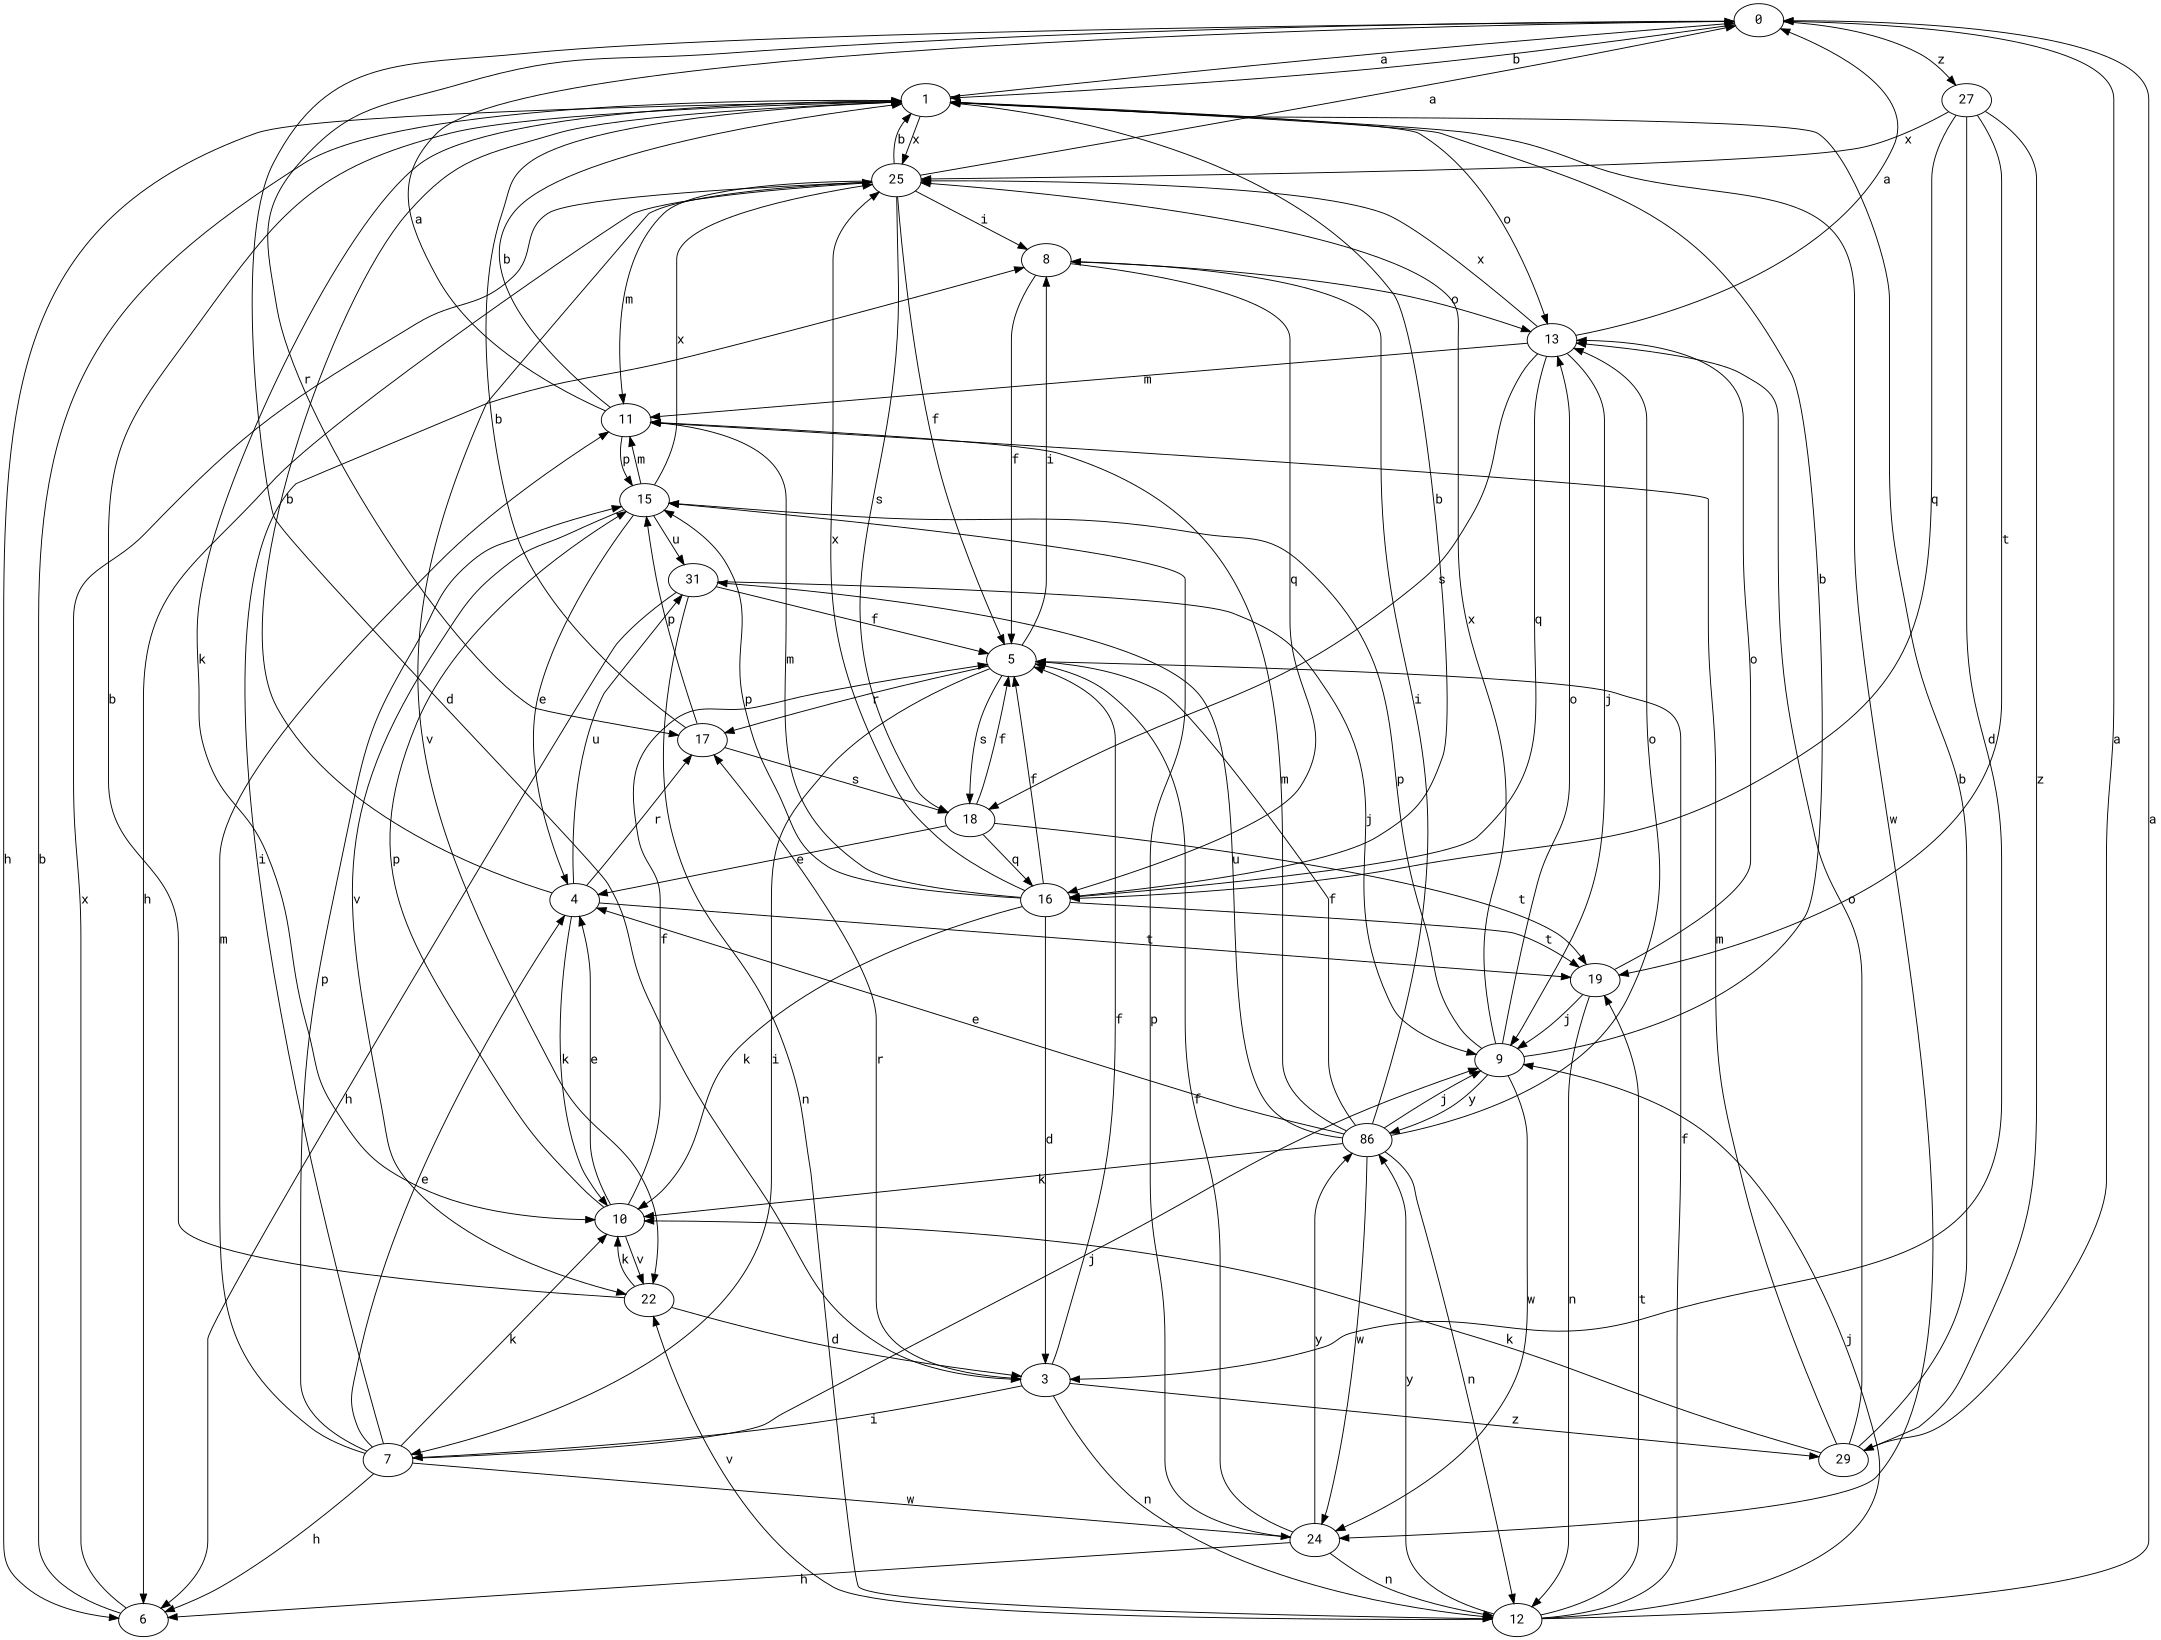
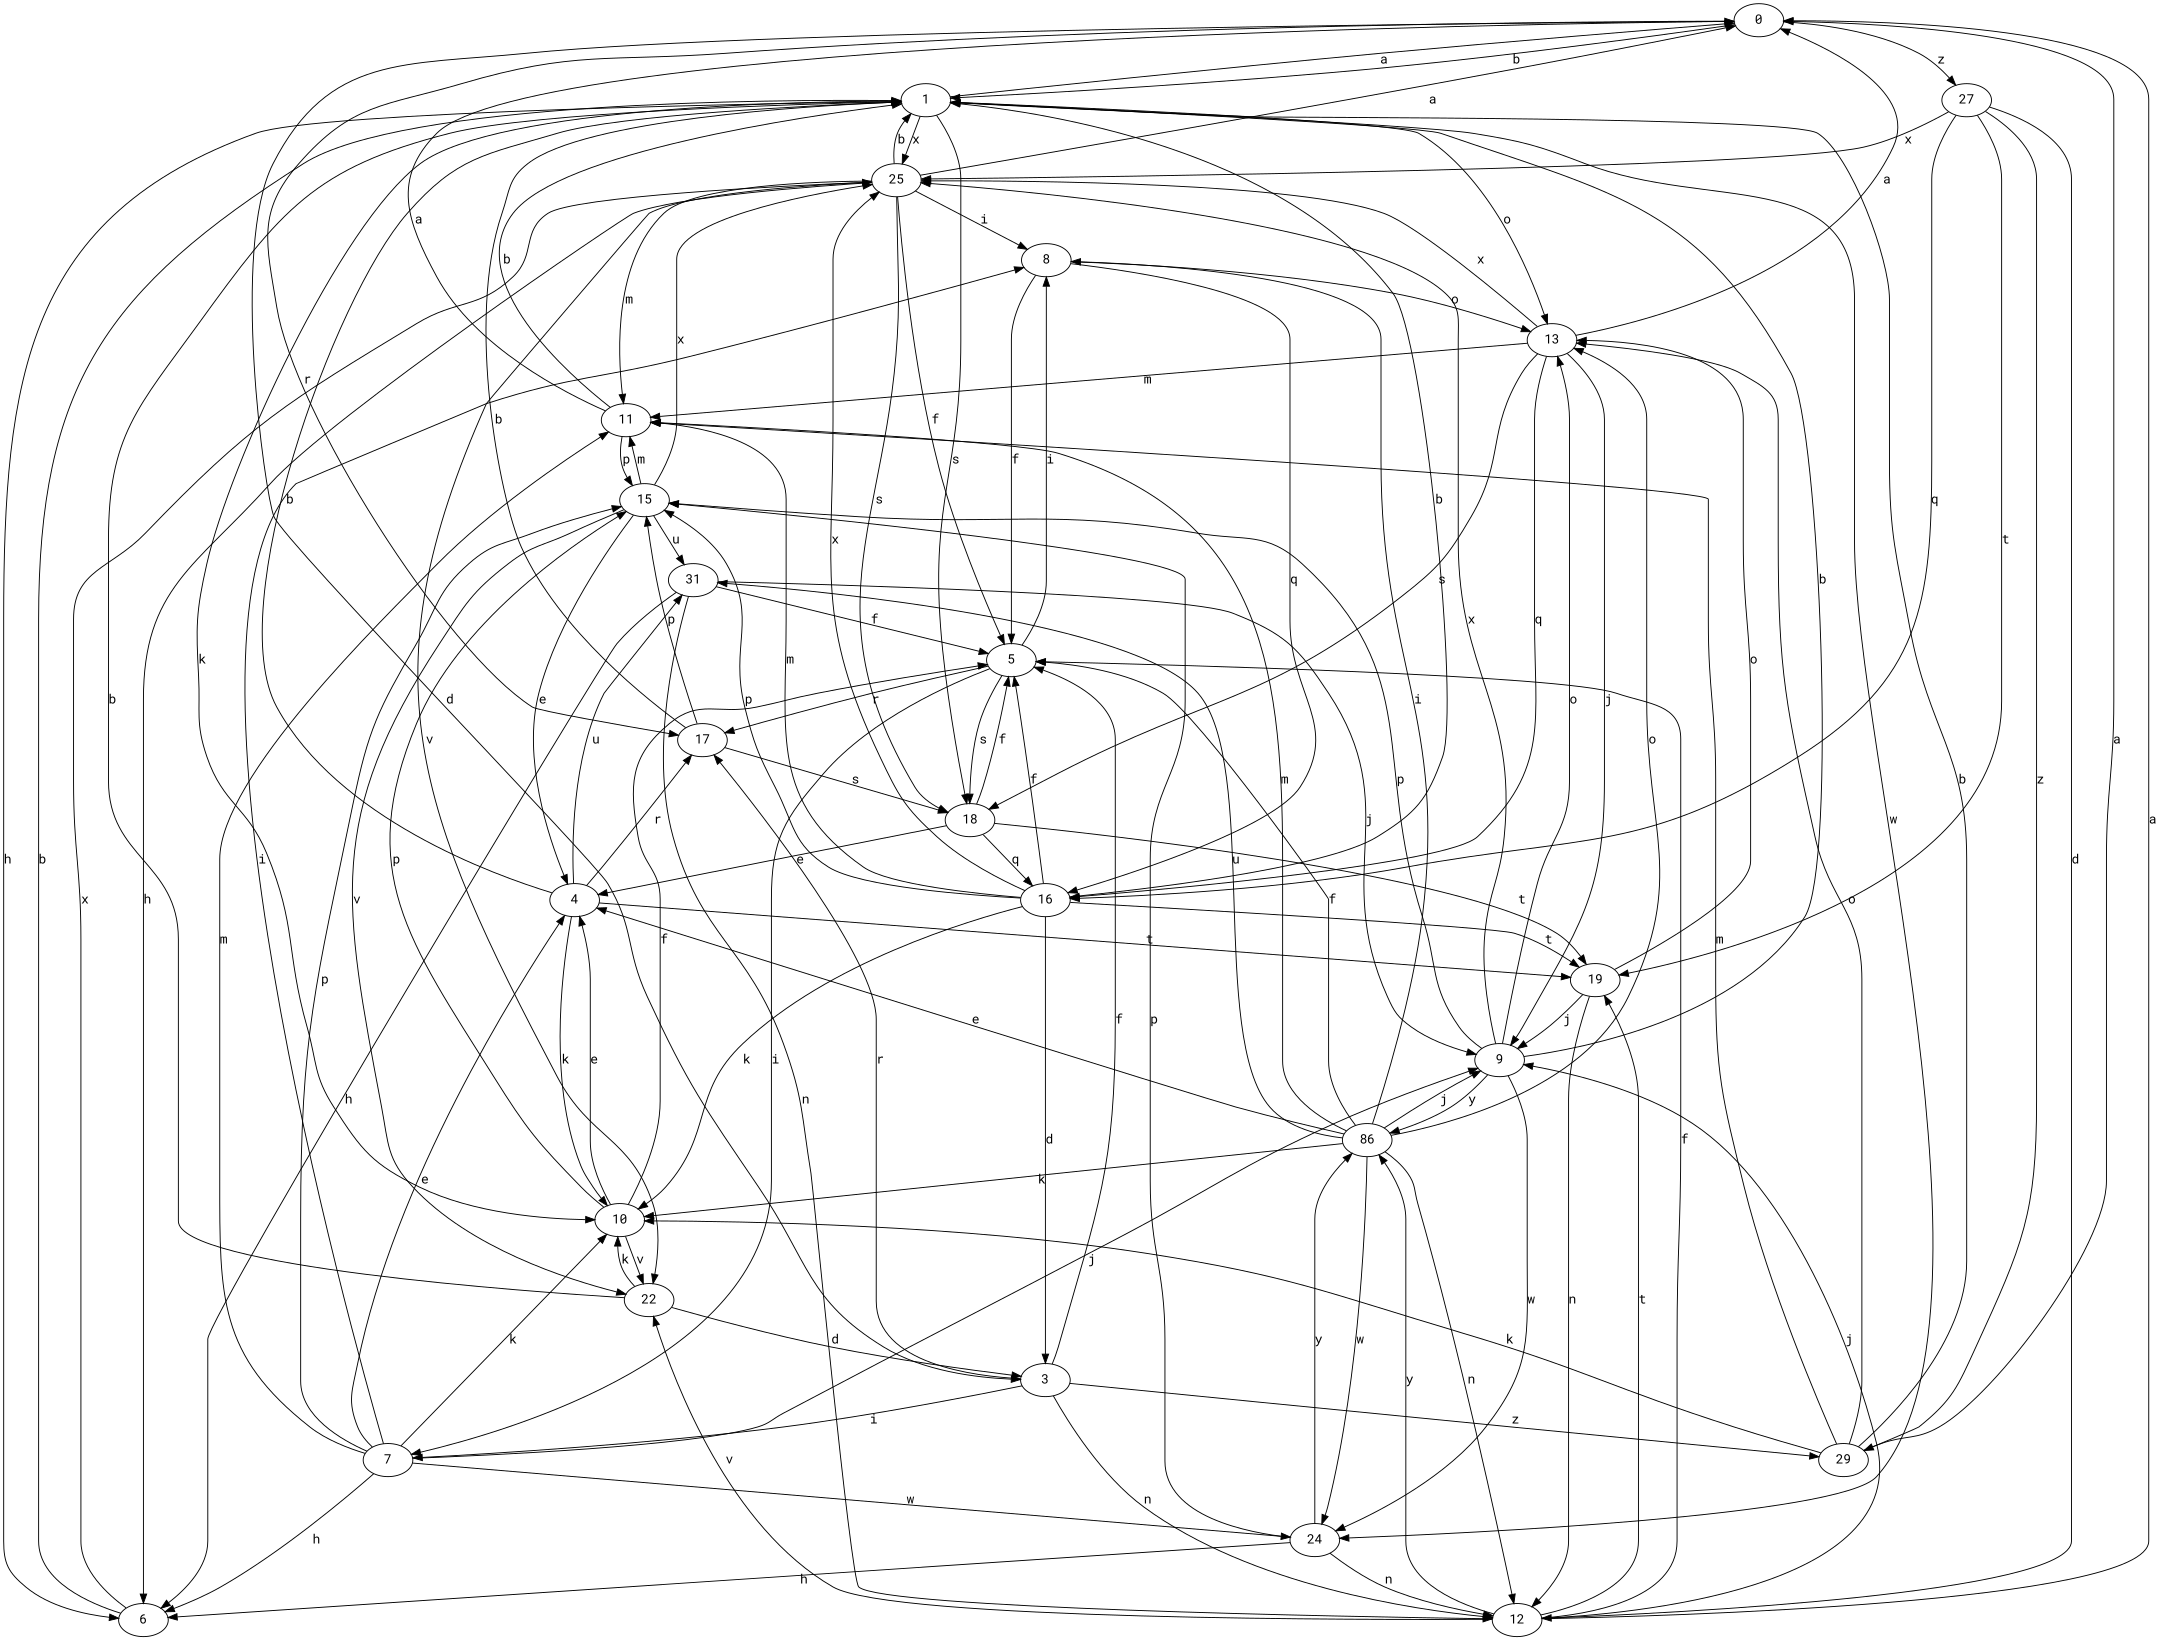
none -> (952, 453)
(1190, 1085) -> none
(1999, 1124) -> (2072, 1068)
